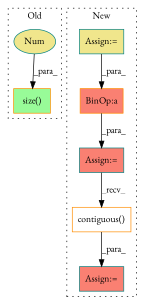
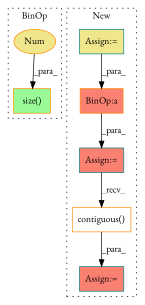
(35, 16) -> (35, 16)
(35, 42) -> (35, 42)
